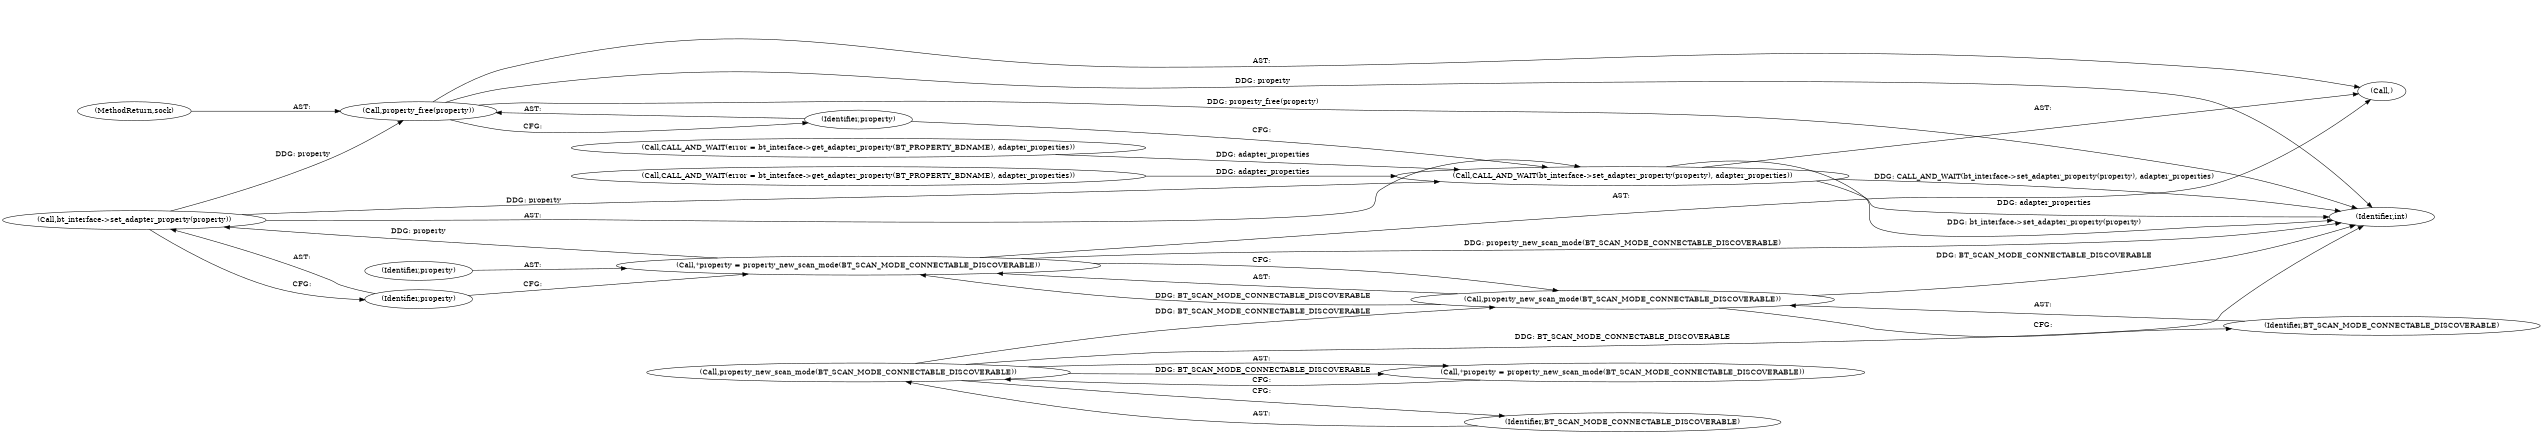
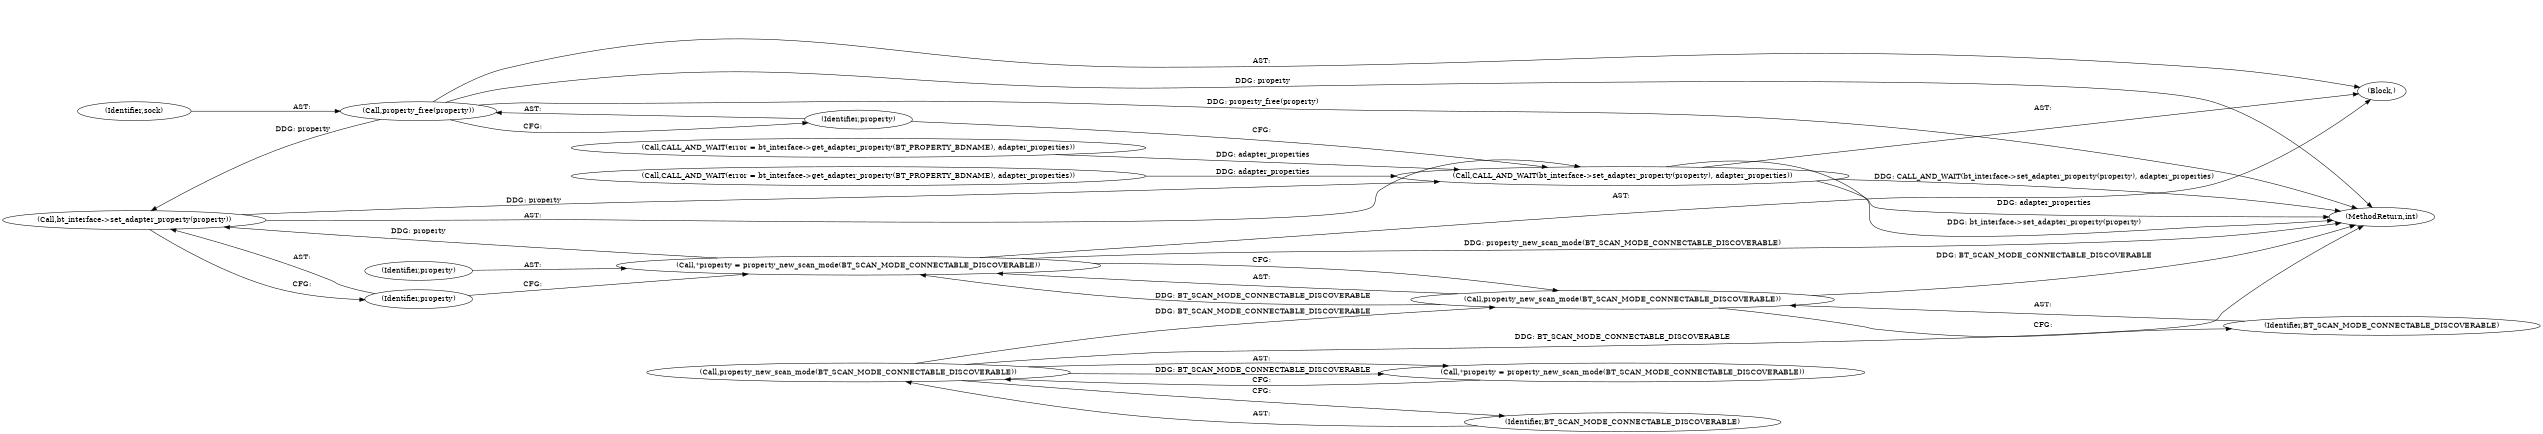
(2382, 91) -> (2382, 91)
(134, 111) -> (134, 111)
(288, 175) -> (265, 155)
(2382, 217) -> (2382, 217)
